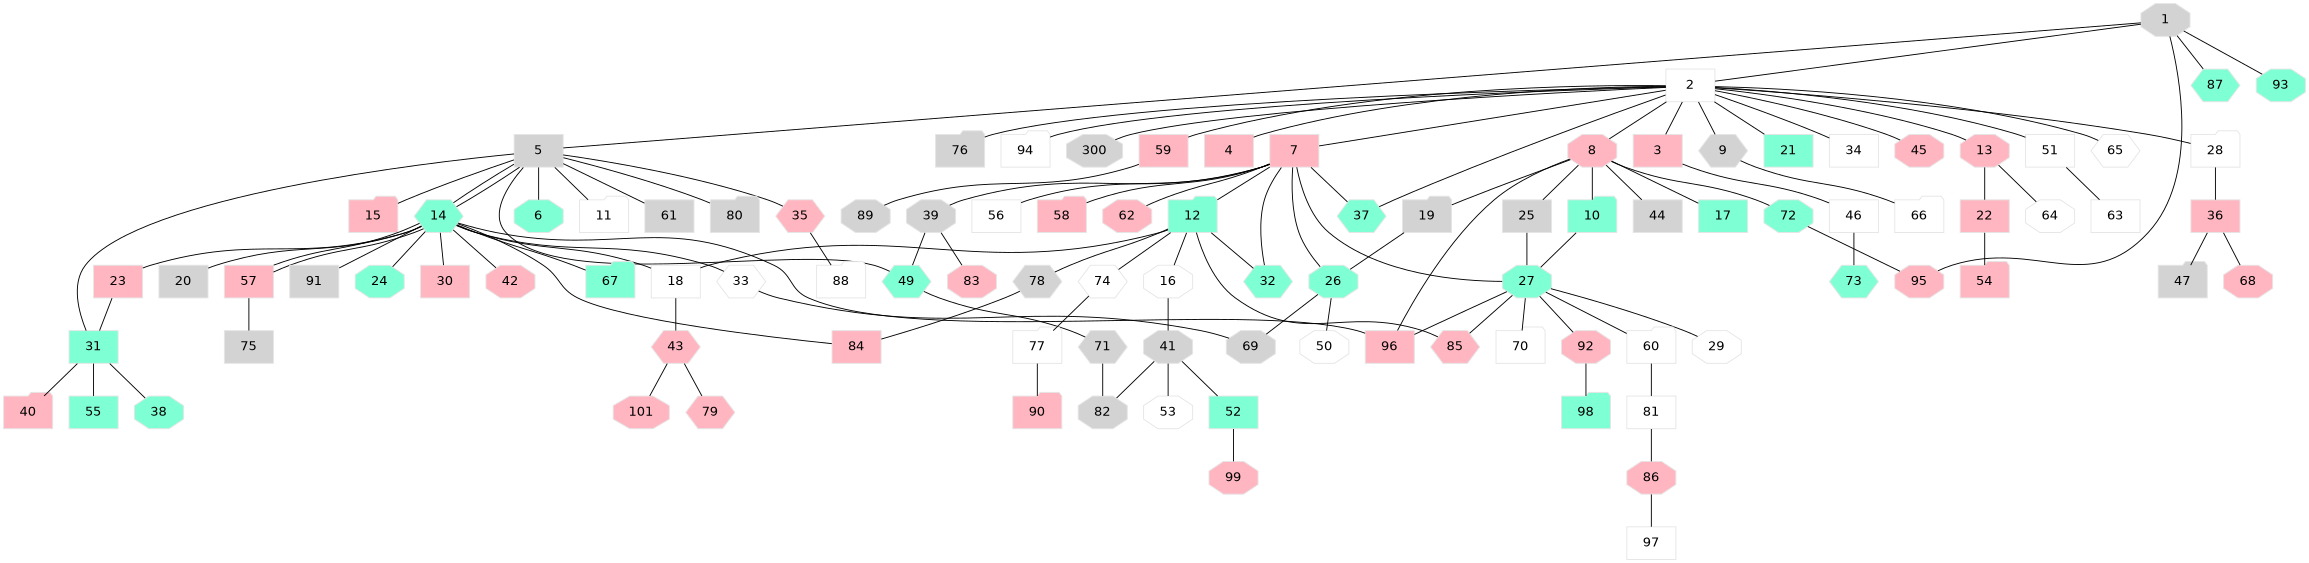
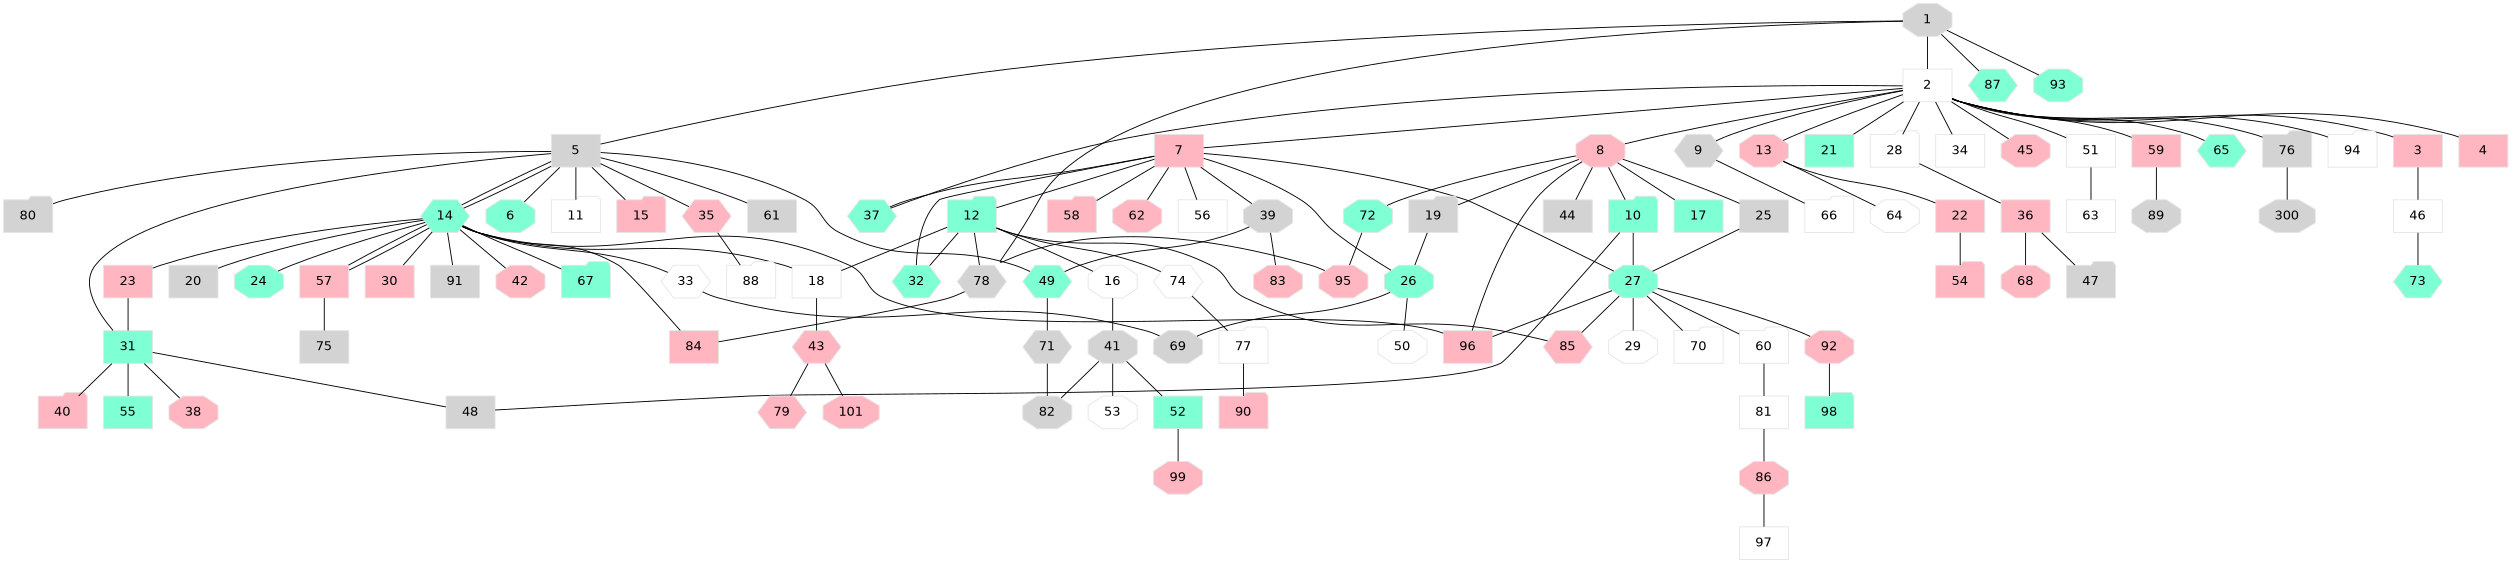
(1389, 104) -> (2287, 184)
(2116, 151) -> (2222, 151)
(159, 412) -> (193, 412)
none -> (471, 412)
